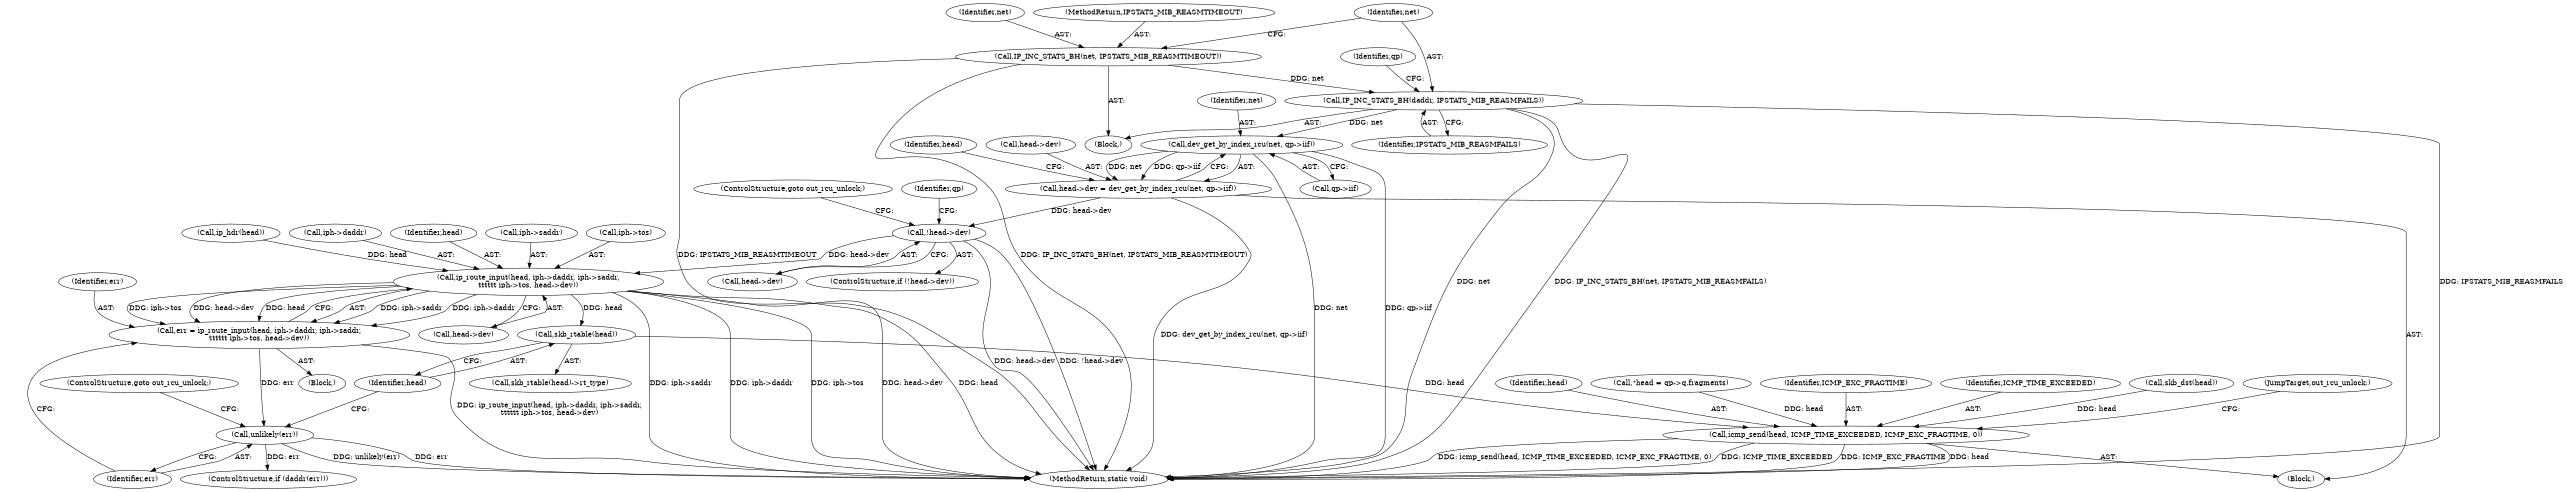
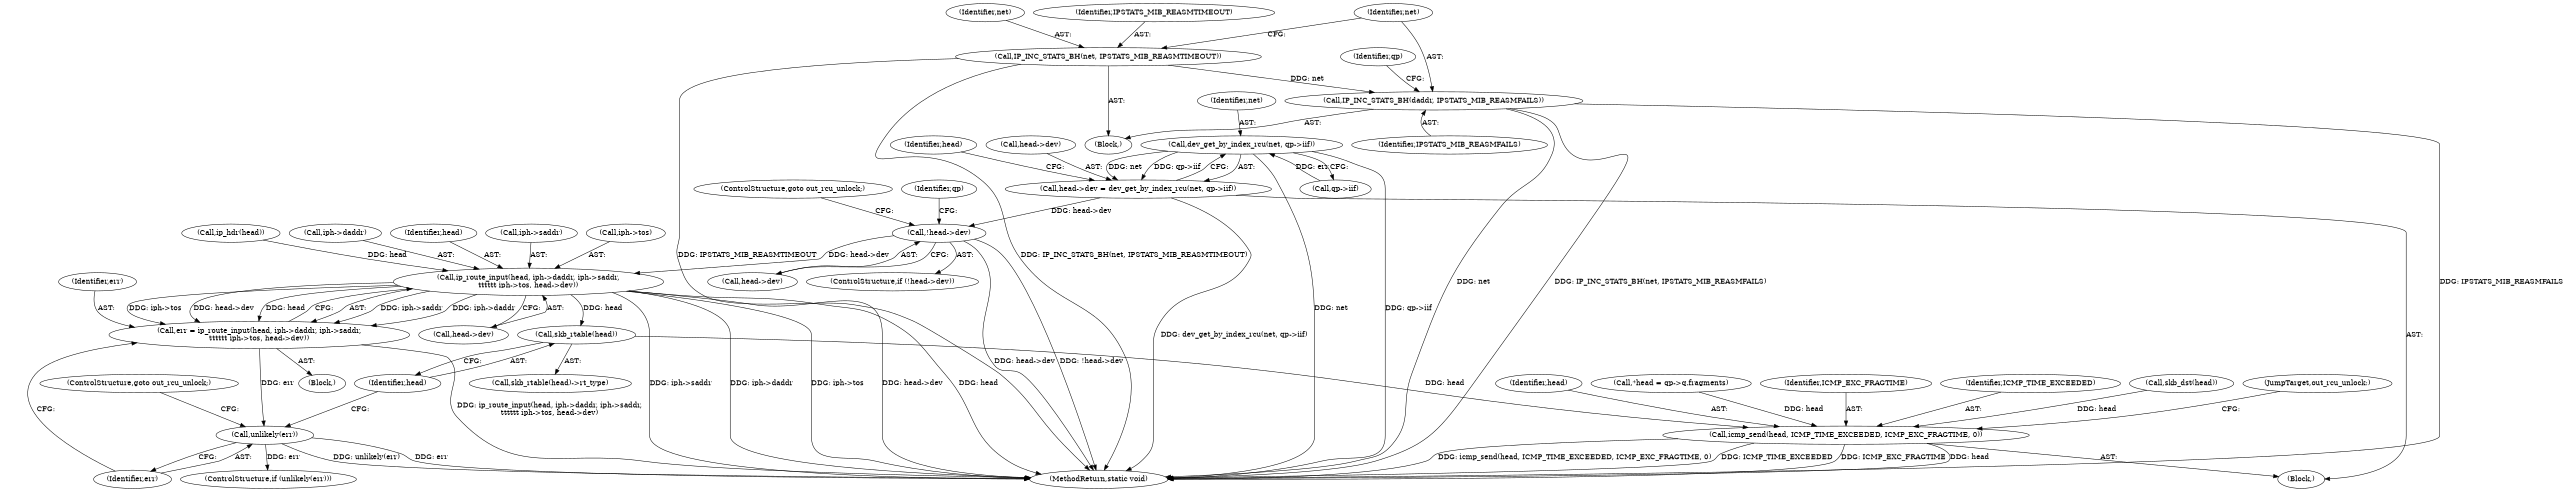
(1154, 13) -> (1154, 13)
(1444, 120) -> none
(1340, 123) -> none
(1312, 167) -> (1312, 167)
(268, 479) -> (268, 479)
